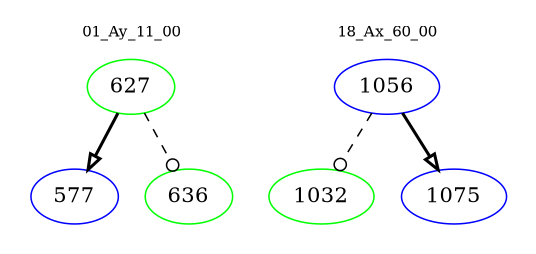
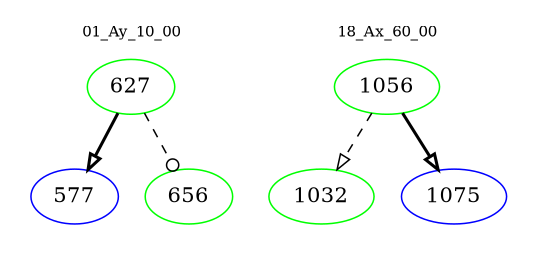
(132, 33) -> (132, 33)
(387, 87) -> (387, 87)
(358, 136) -> (358, 136)
(189, 197) -> (189, 197)
